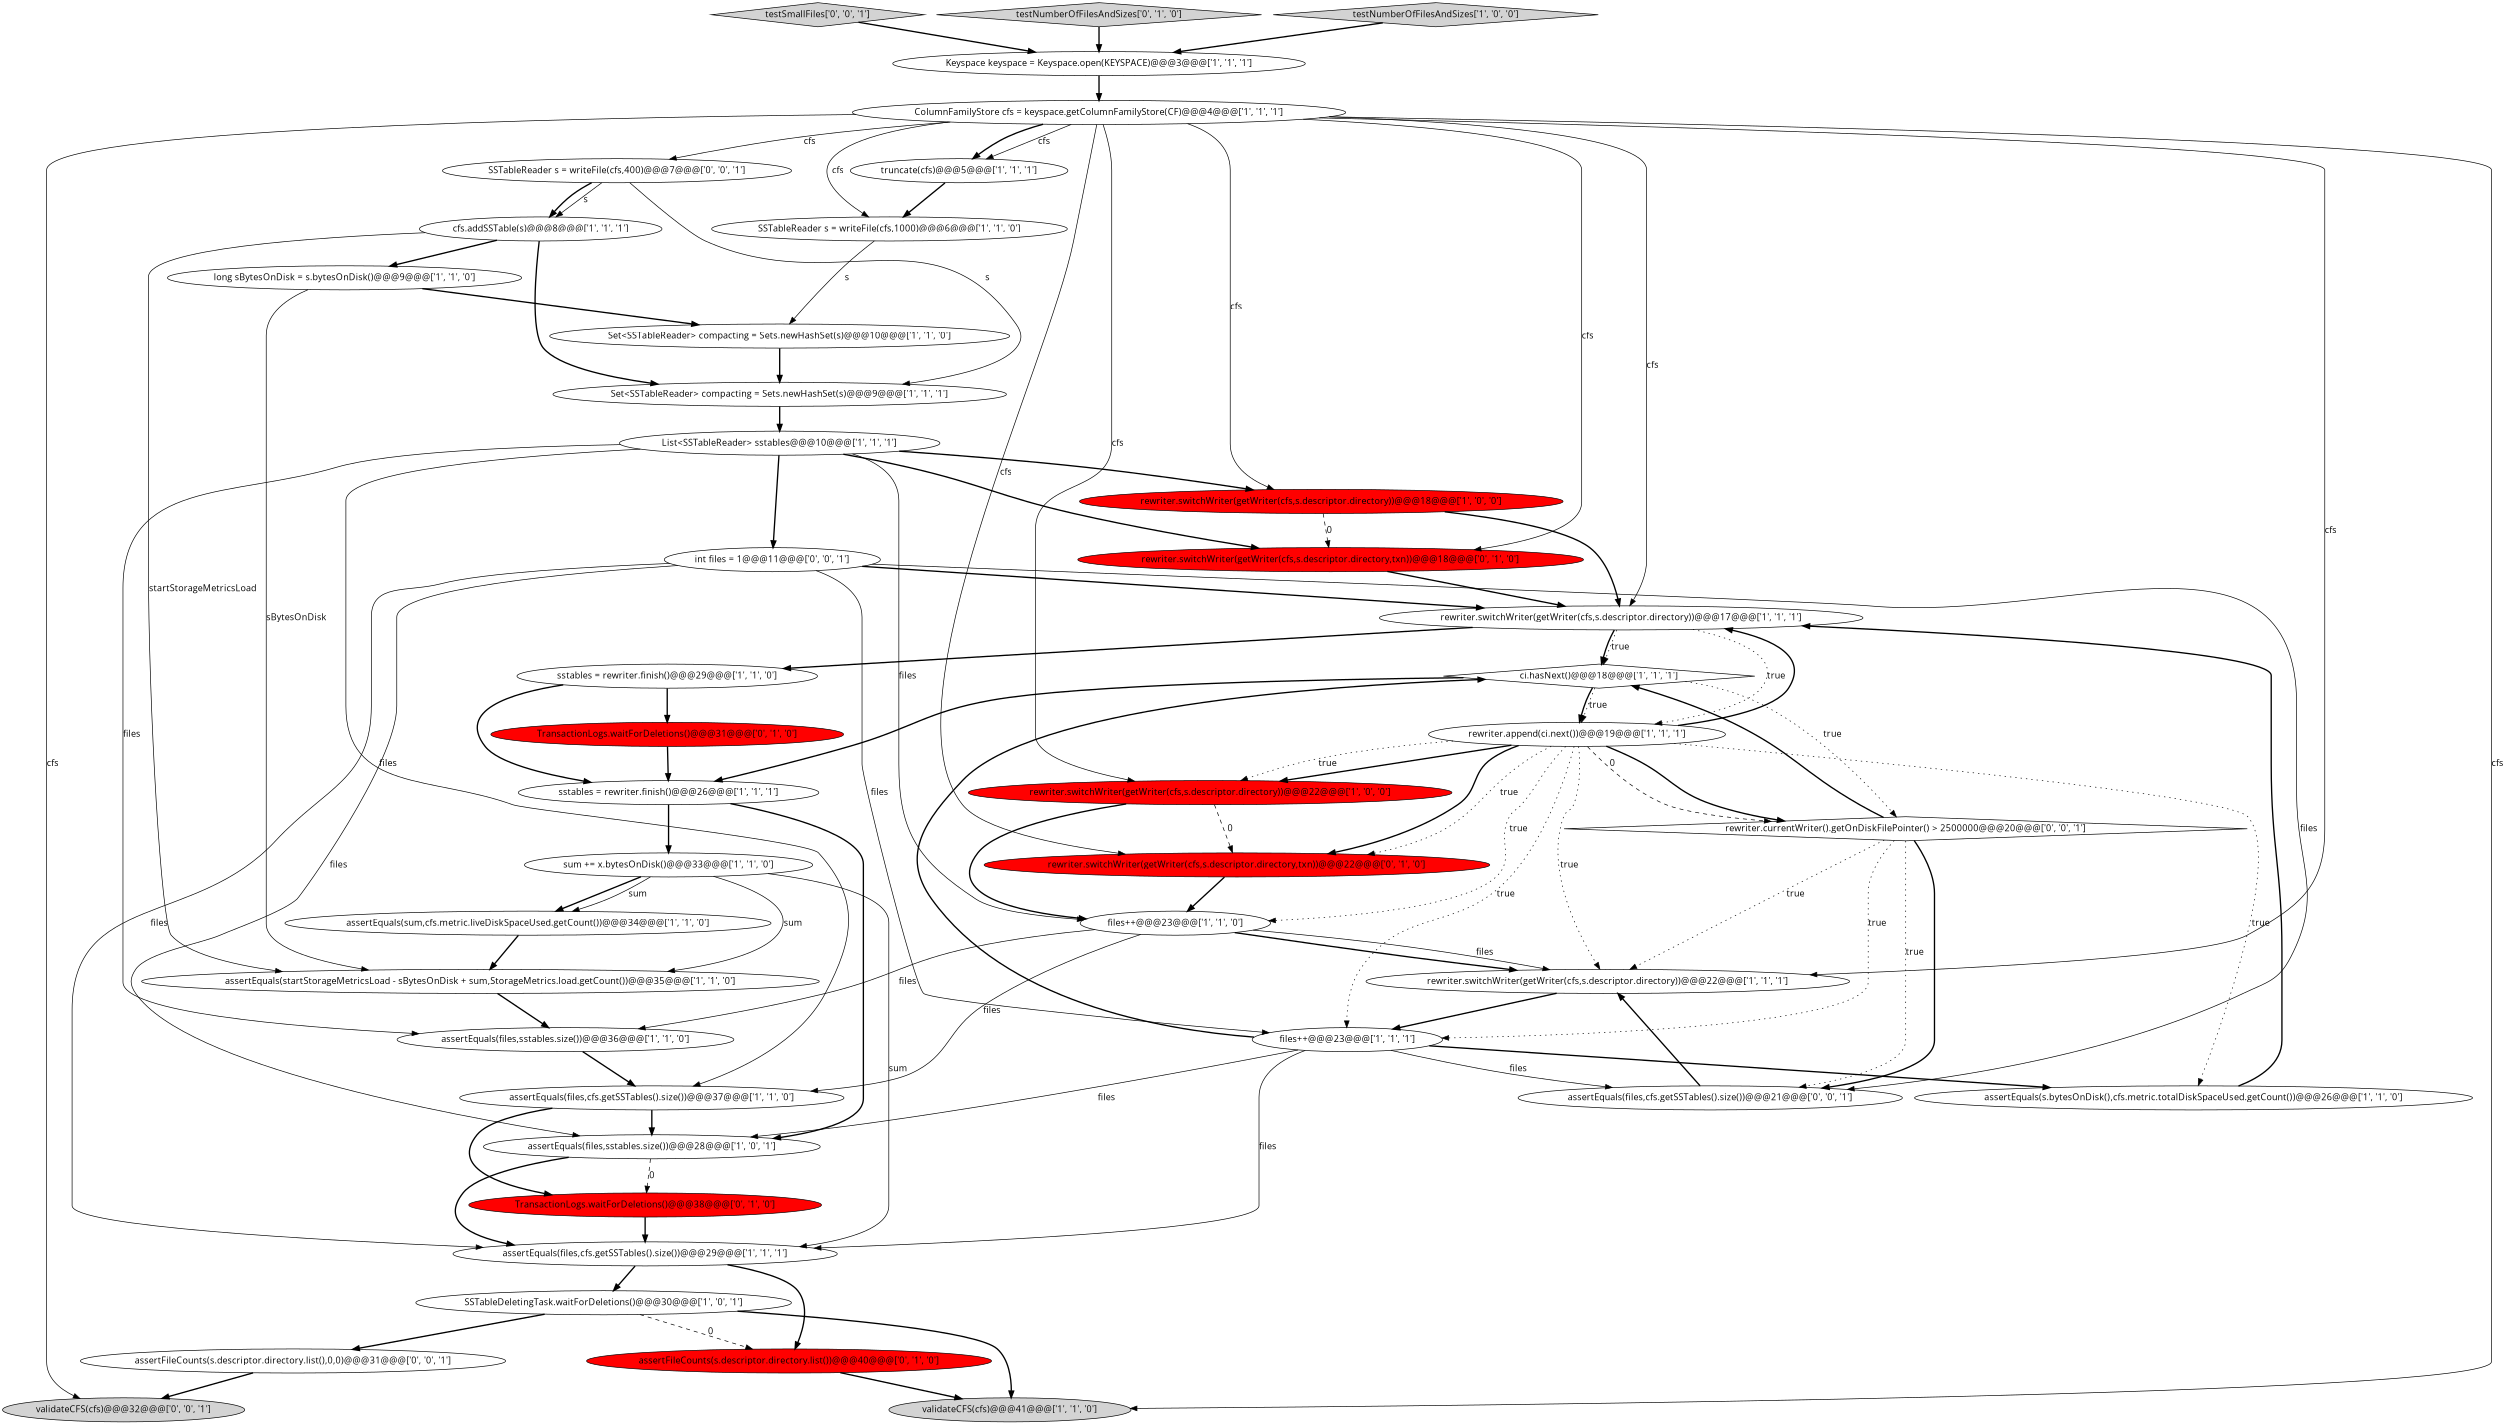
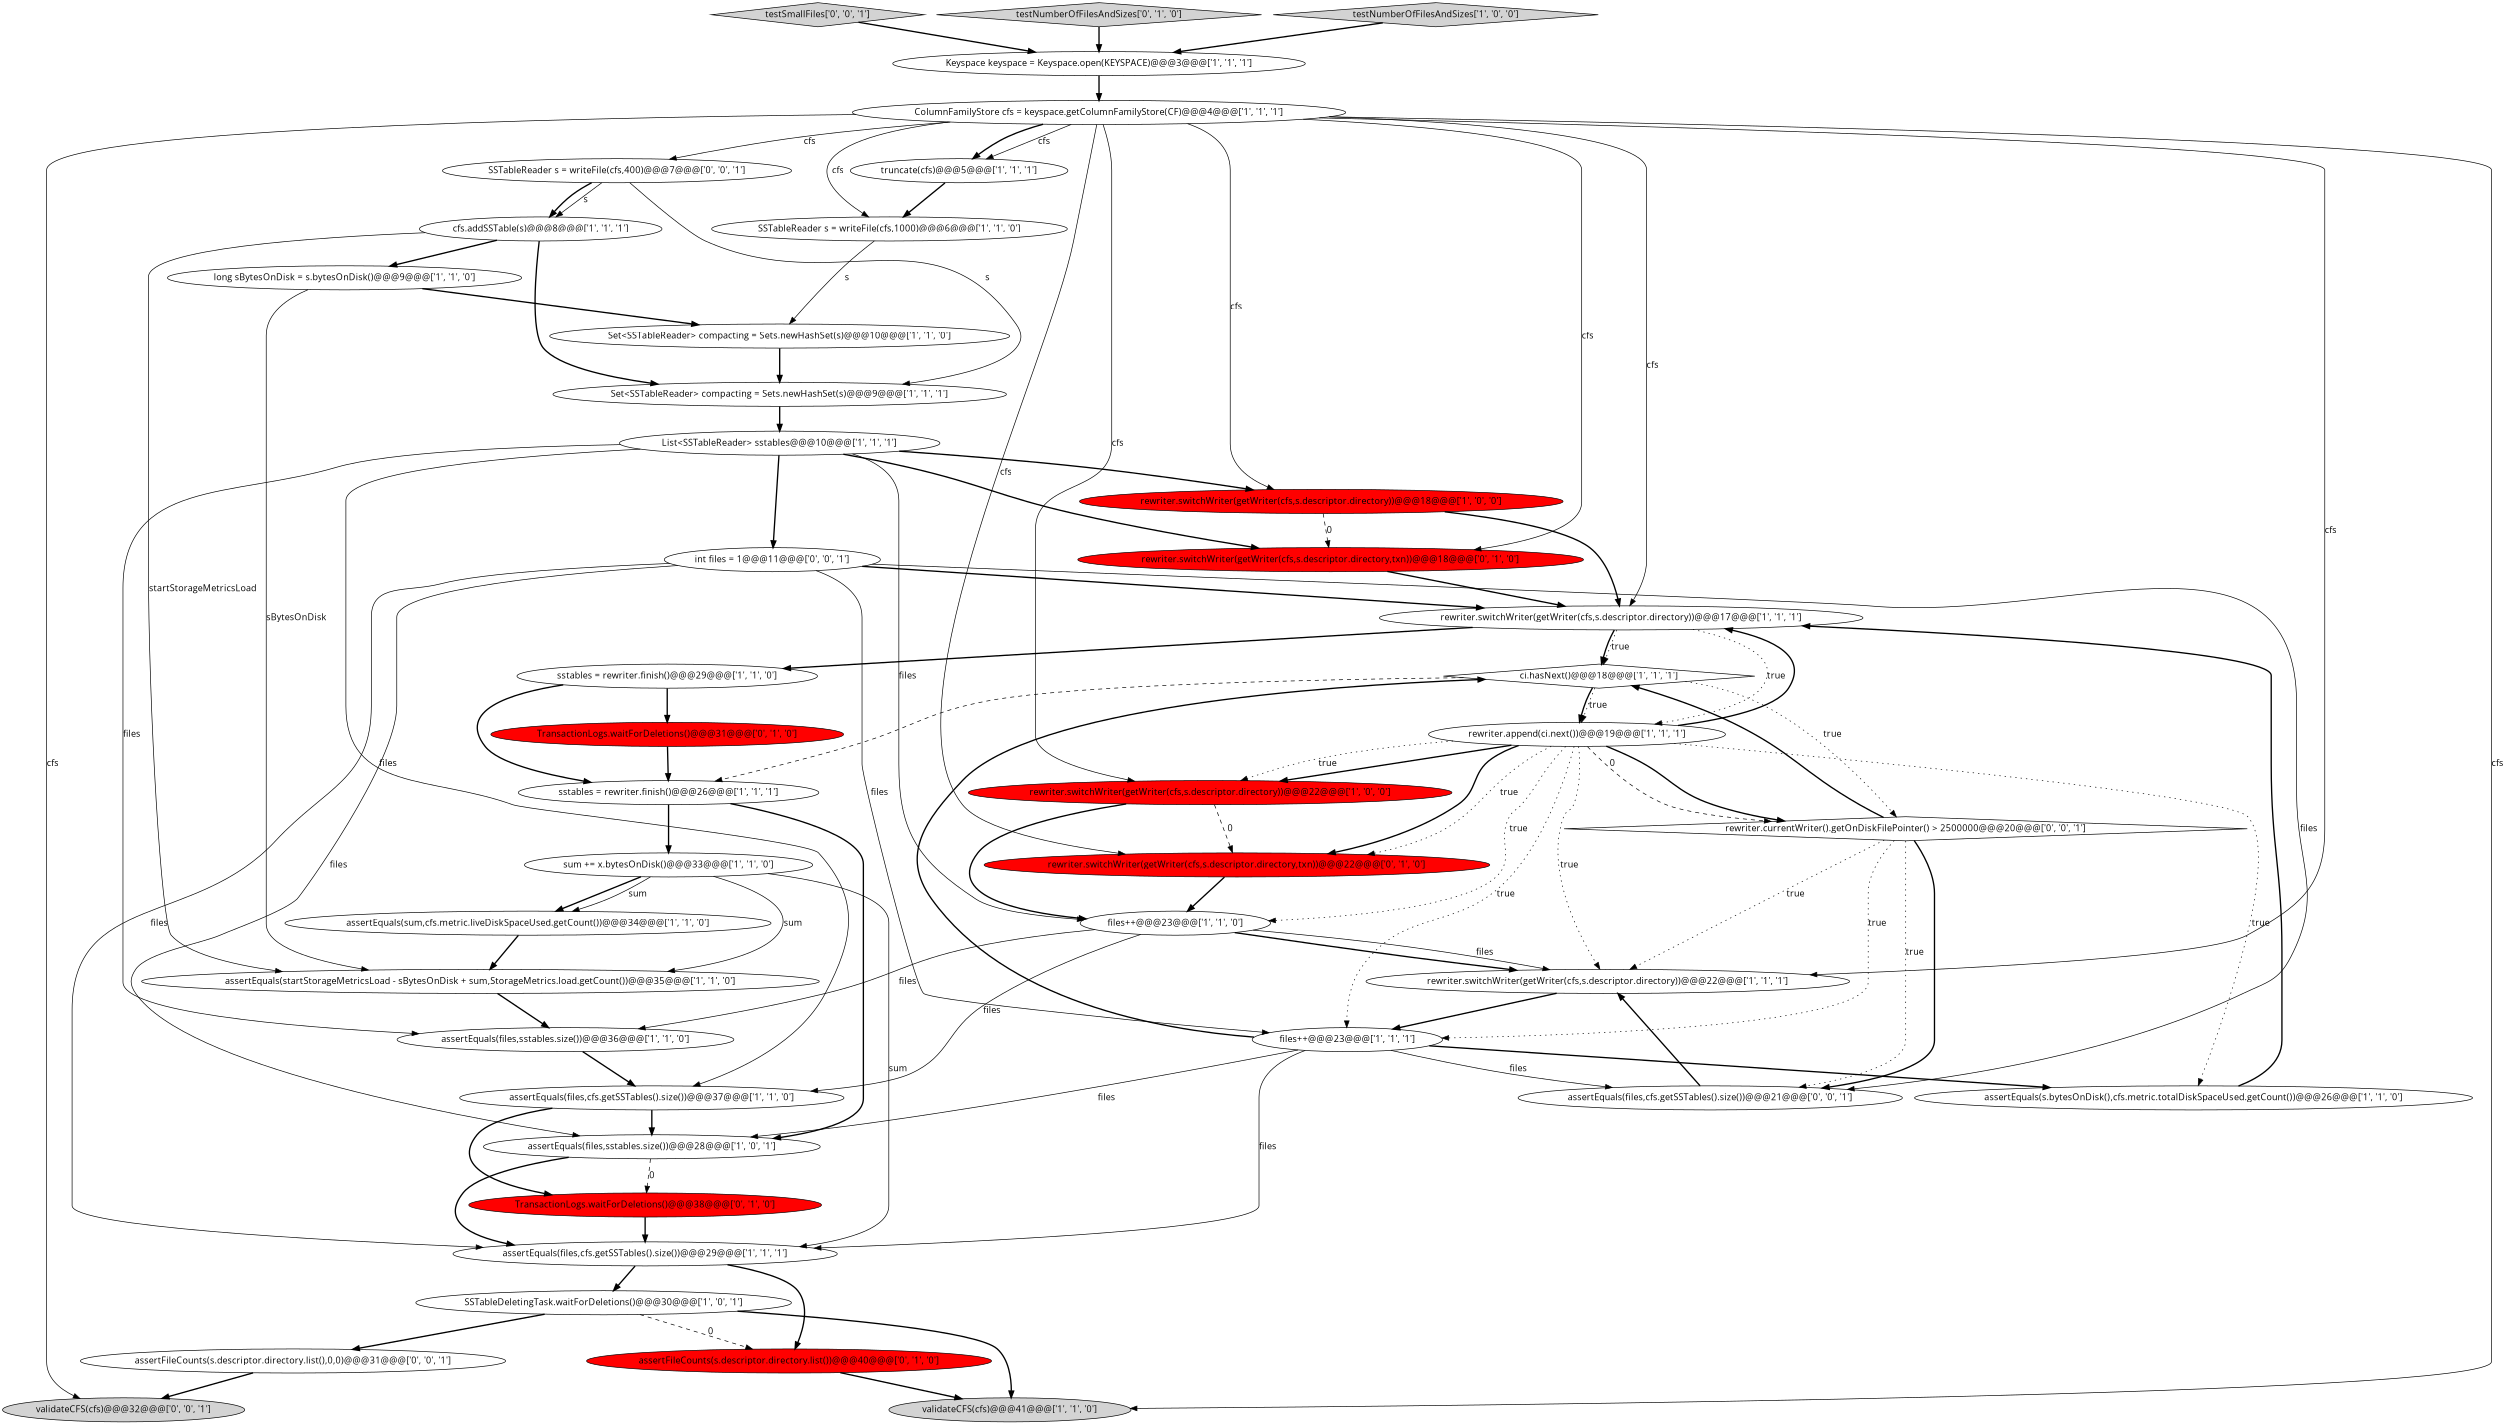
(1087, 690) -> (1087, 690)
